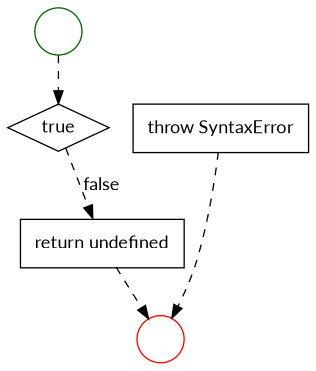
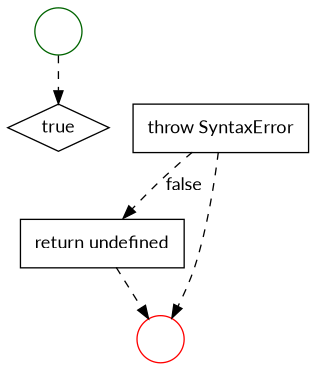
(77, 177) -> (161, 180)
